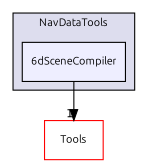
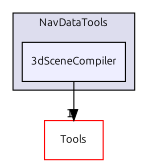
(74, 62) -> (74, 62)
